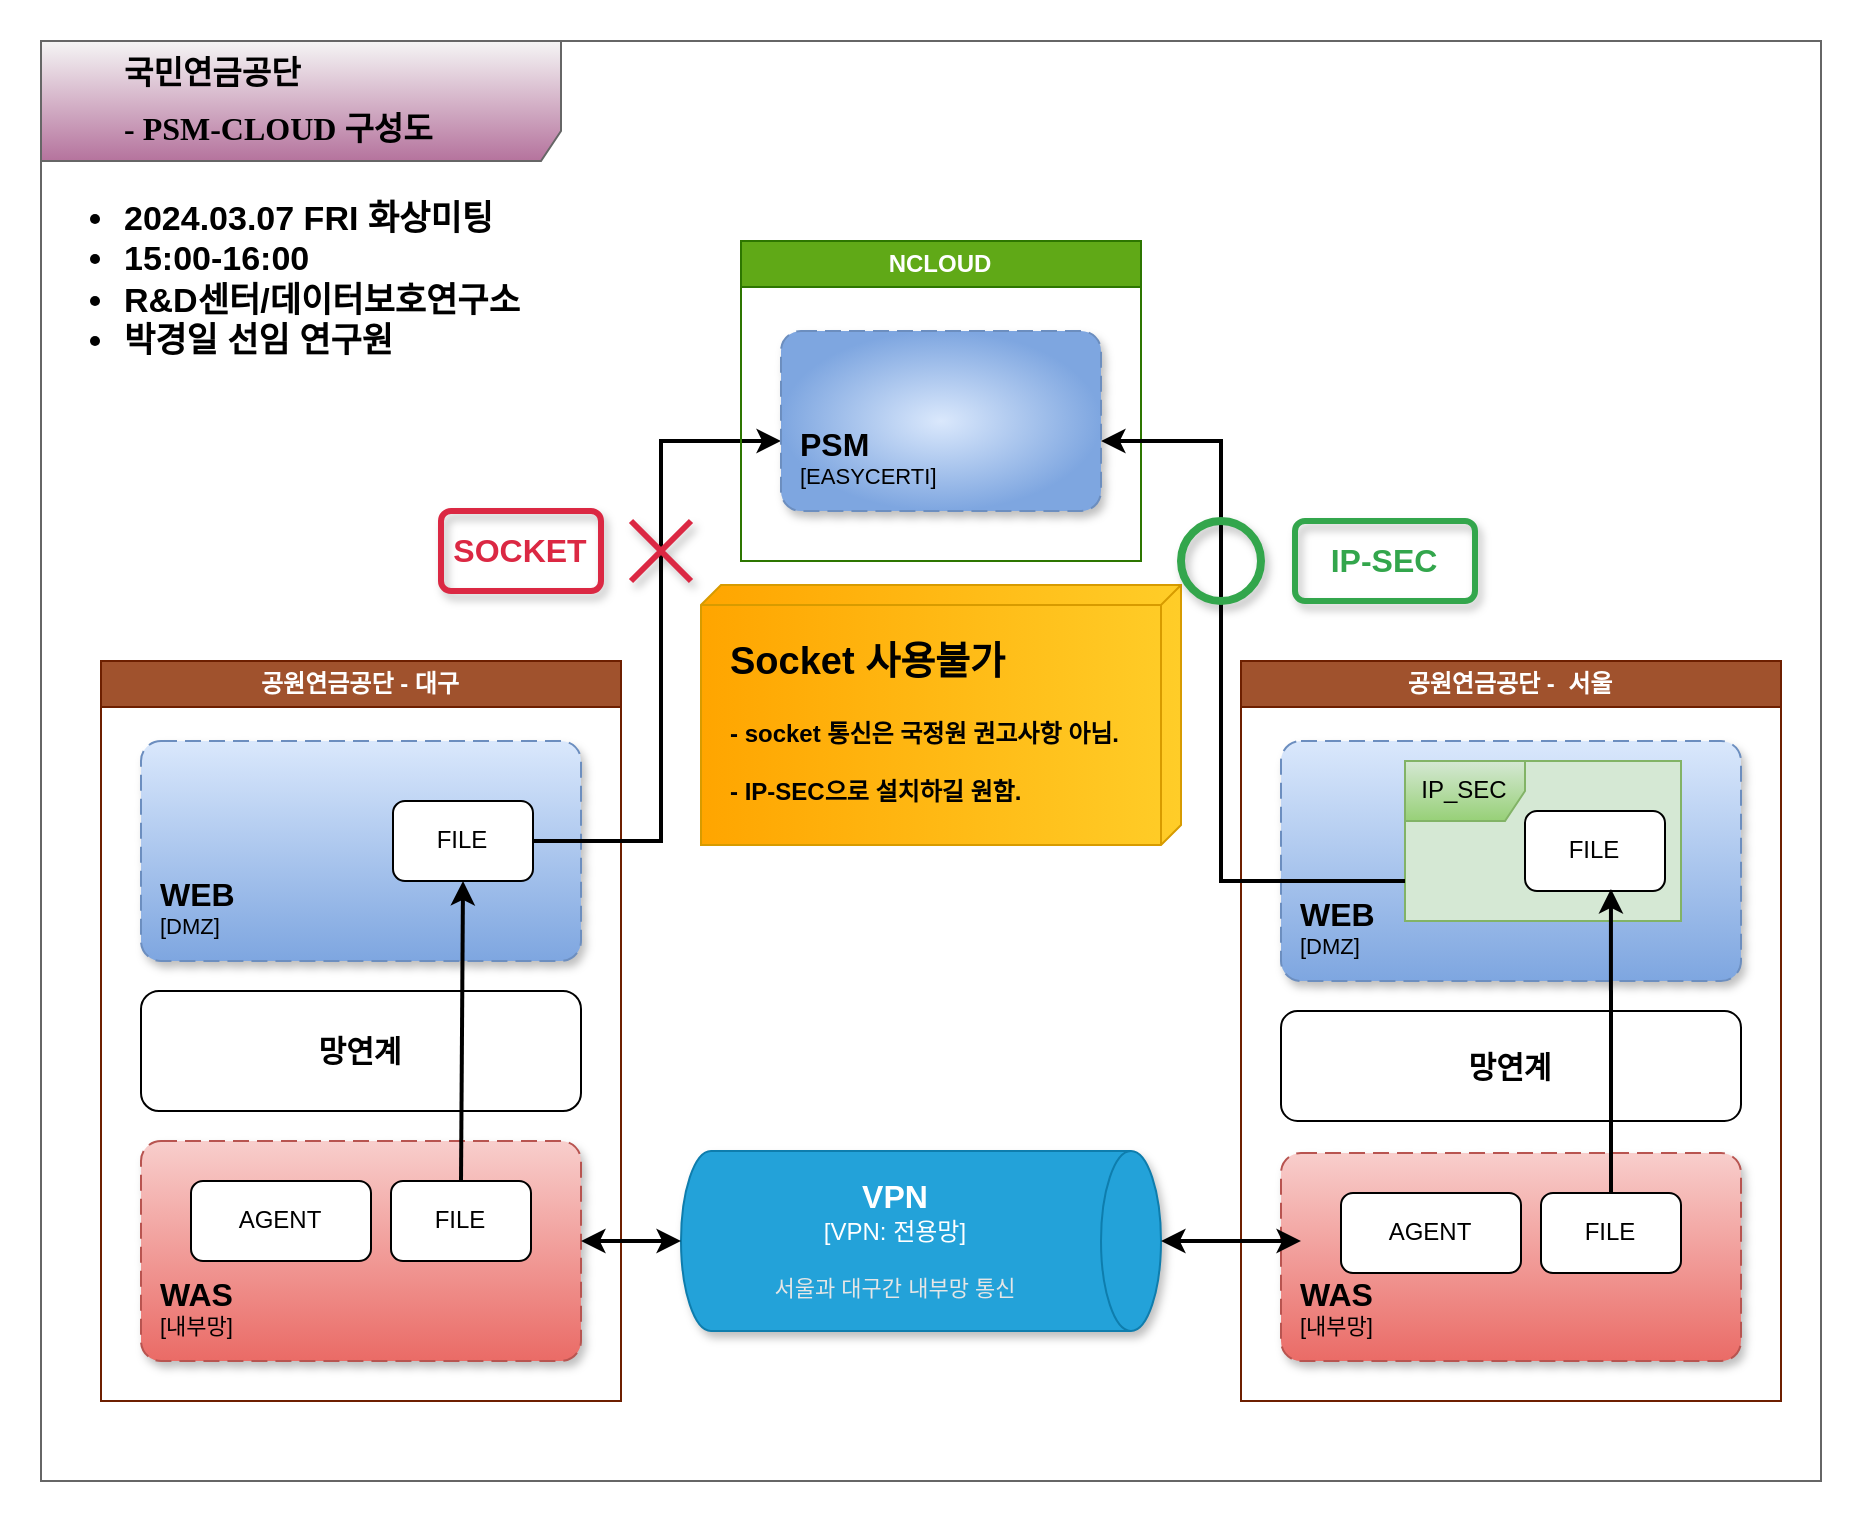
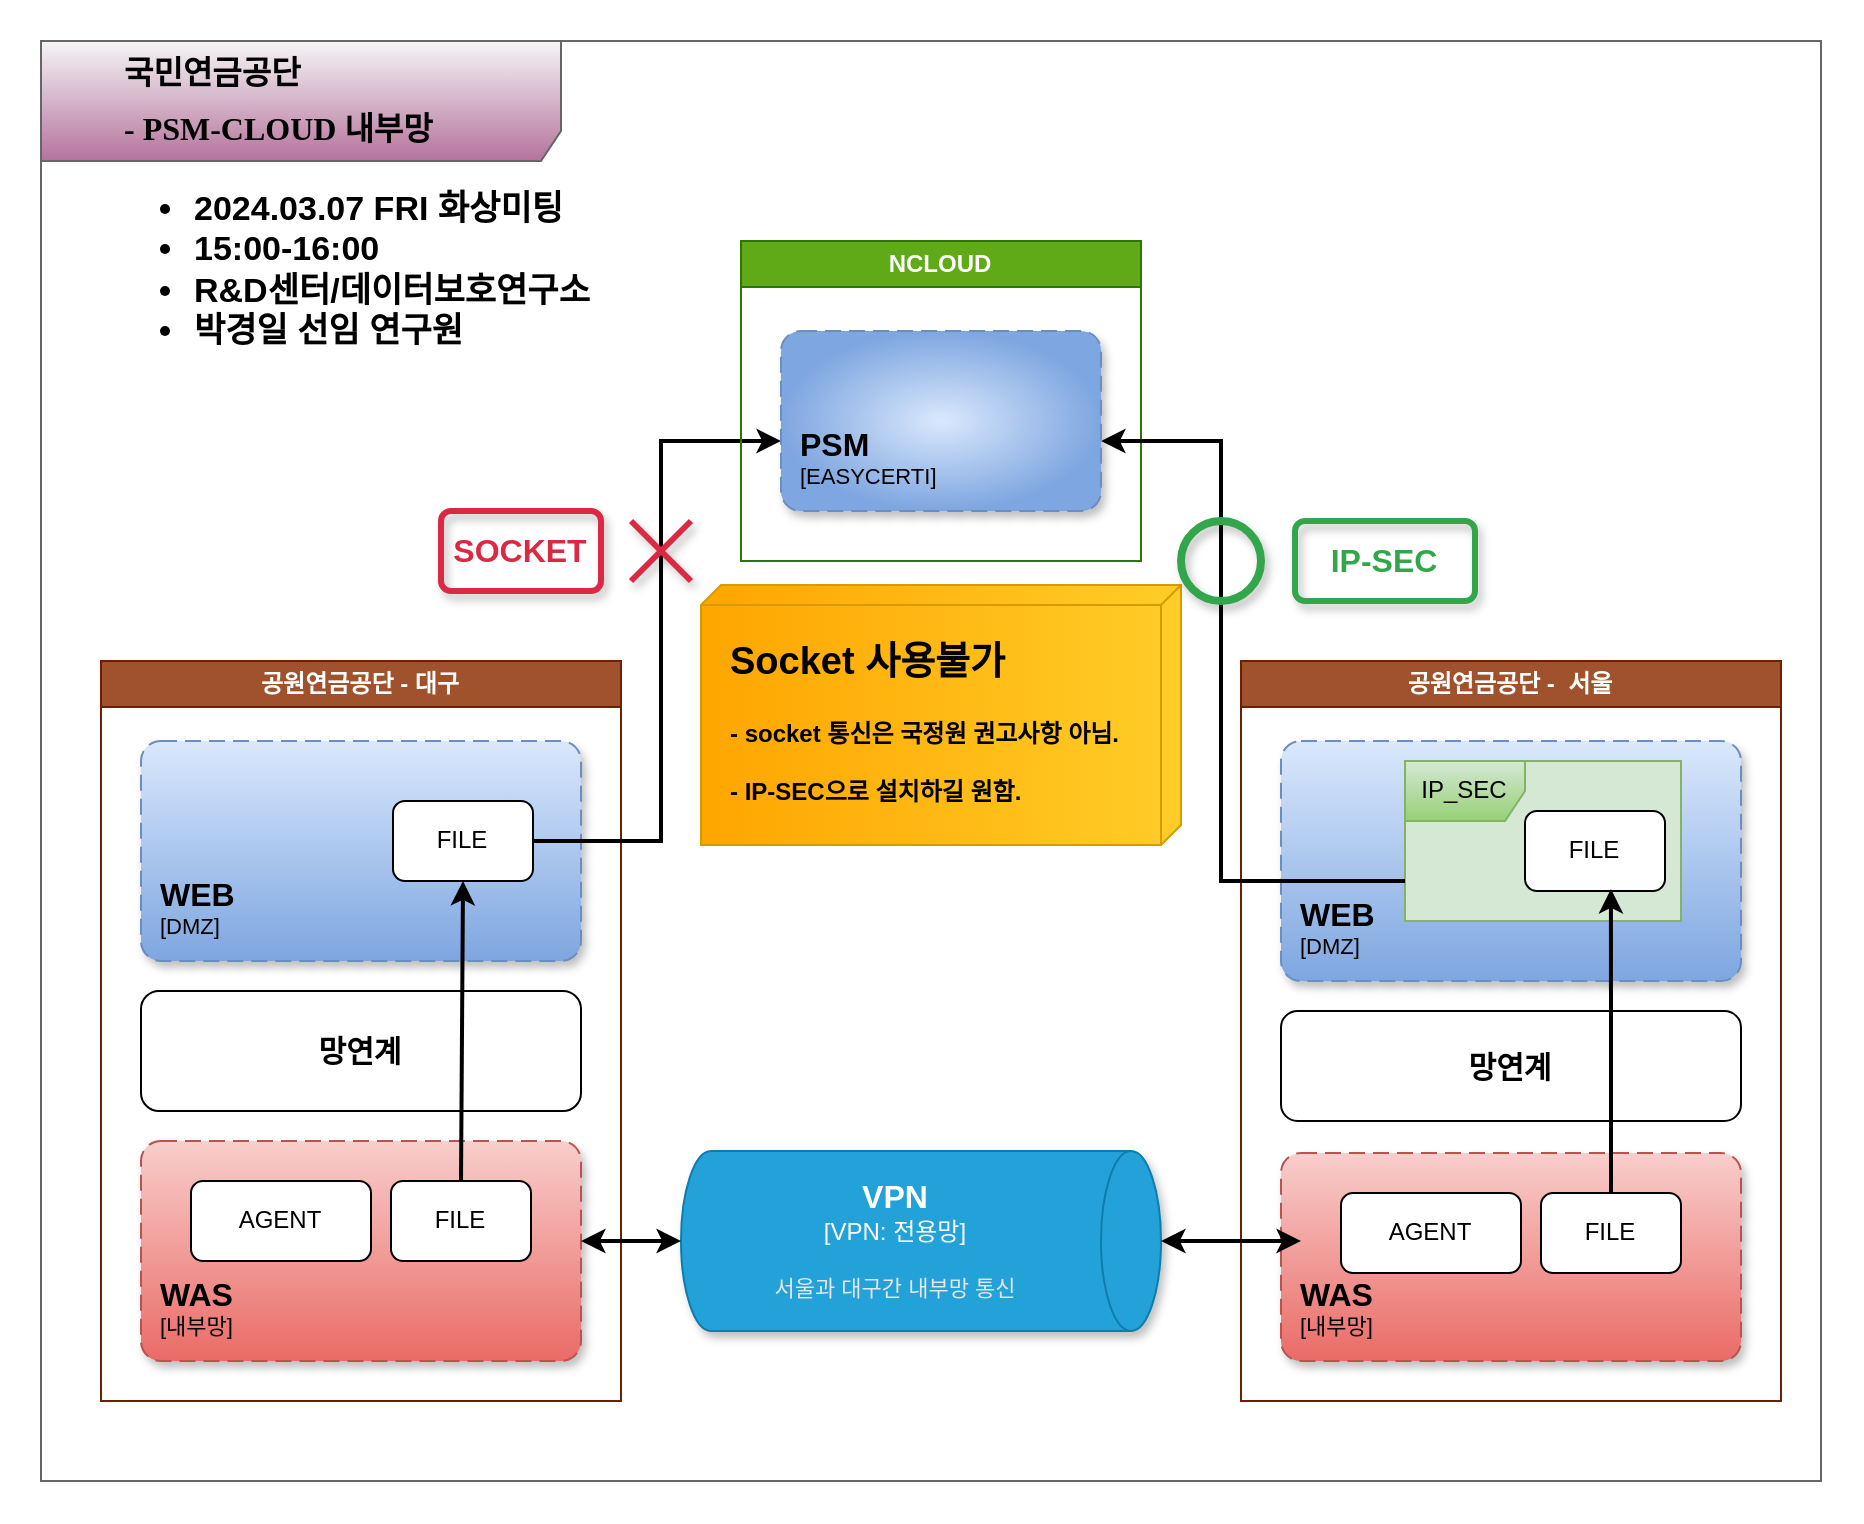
(192, 101) -> (192, 101)
(311, 261) -> (381, 251)
